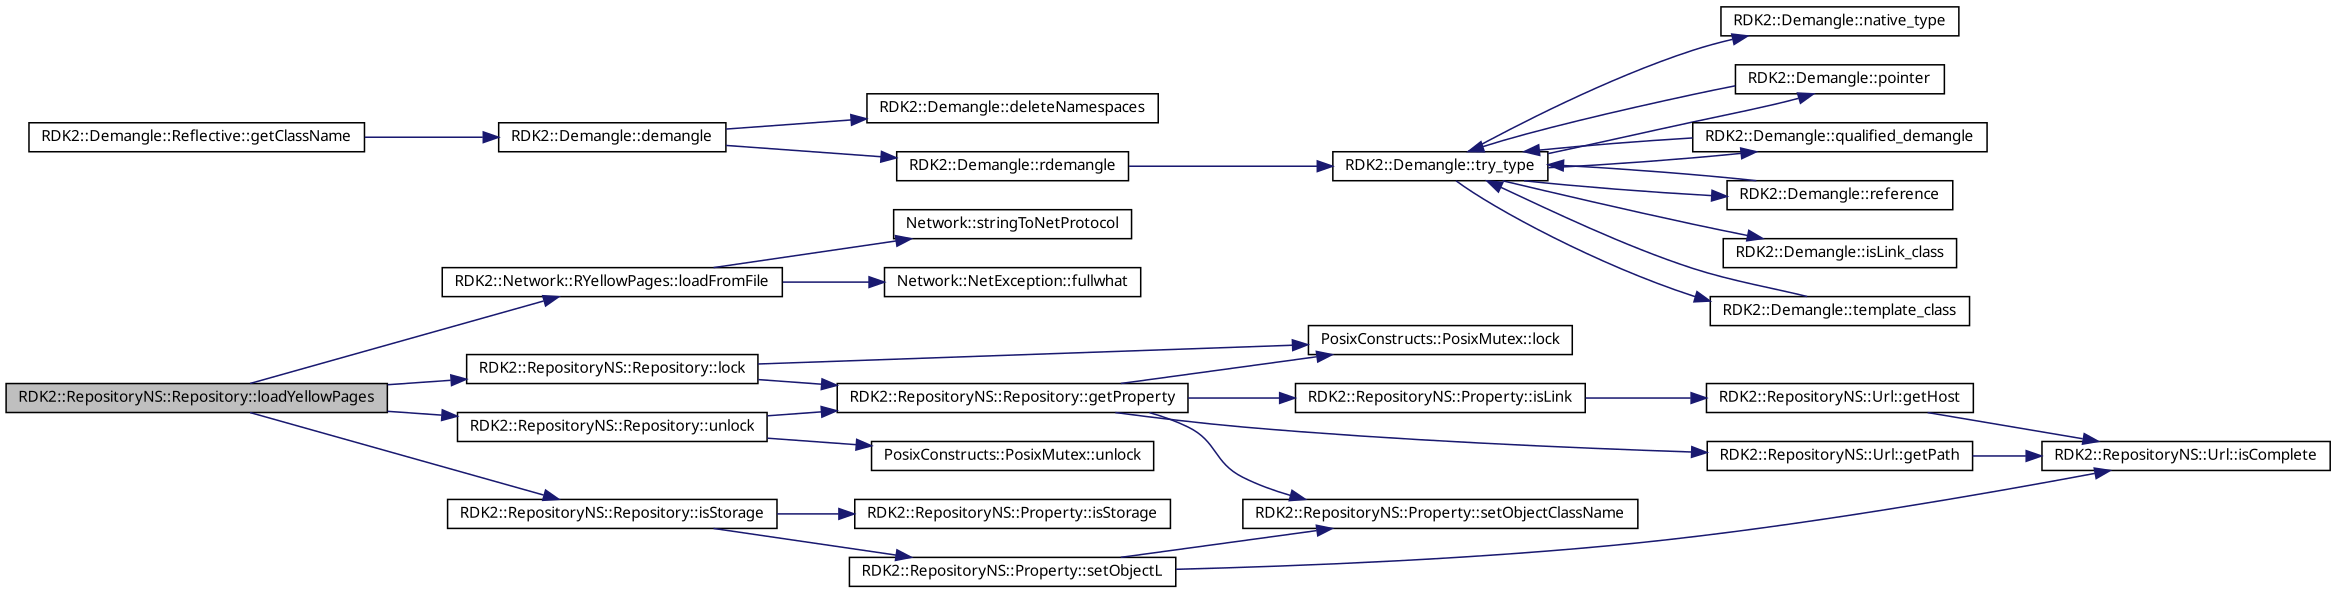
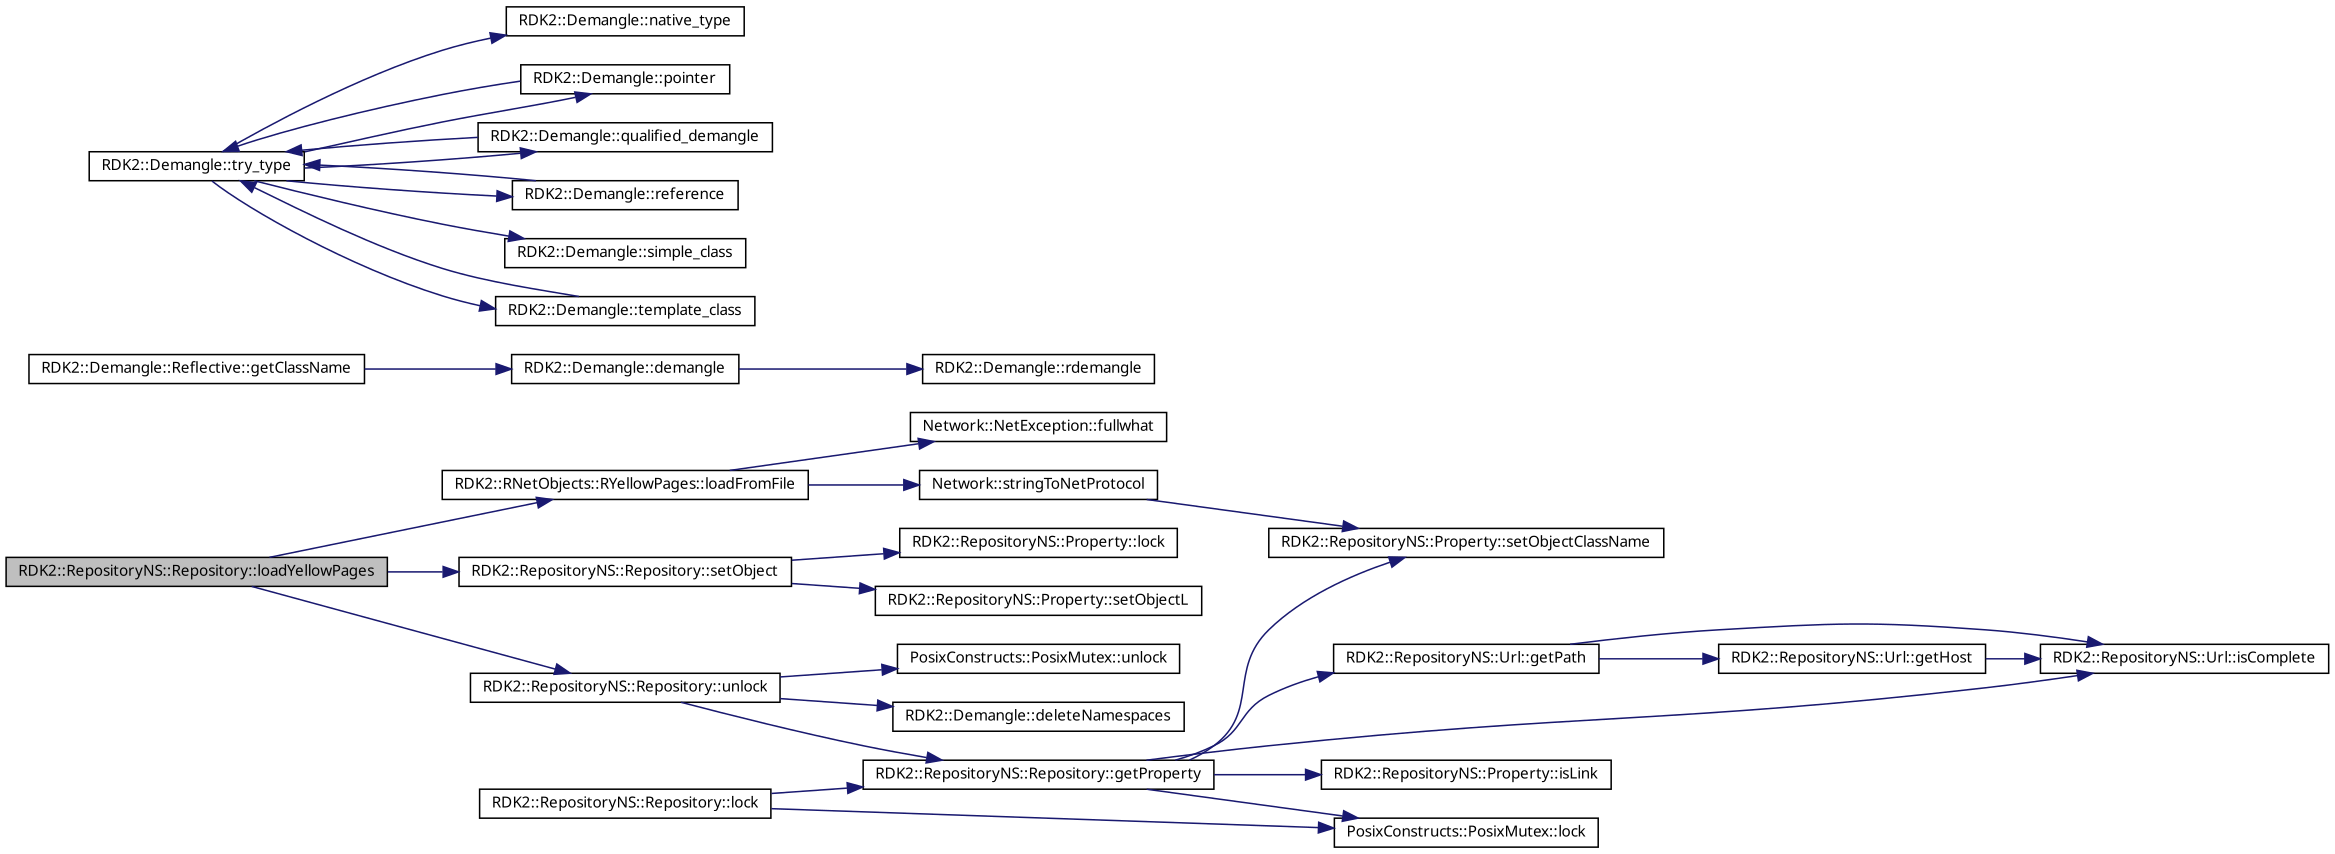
(789, 125) -> (829, 702)
(1223, 166) -> none
(1840, 253) -> (625, 253)
(612, 282) -> (625, 485)
(419, 383) -> none
(1638, 398) -> (1651, 659)
(612, 514) -> (625, 572)
(1013, 514) -> (1039, 543)
(1638, 543) -> (1612, 719)
(1219, 544) -> (1245, 513)
